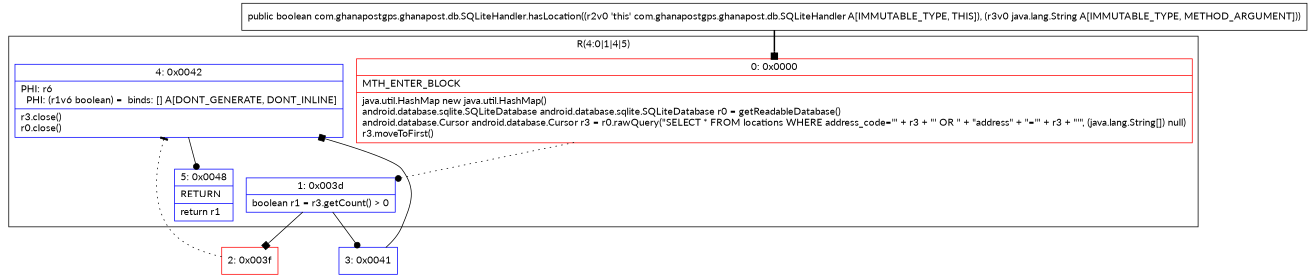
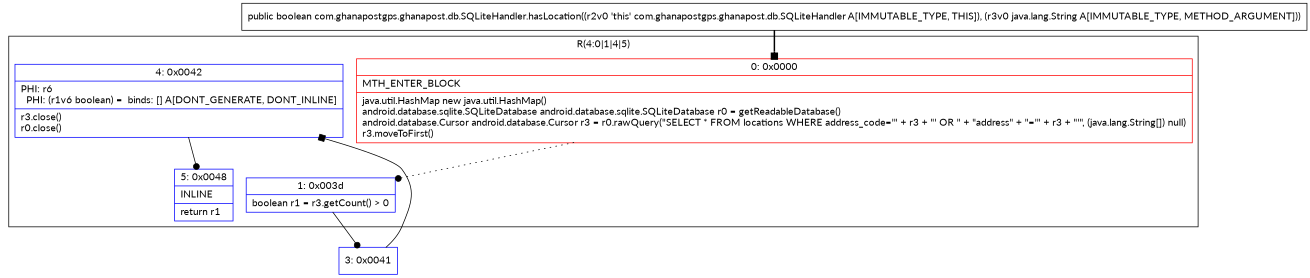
(201, 194) -> (197, 194)
(250, 261) -> none
